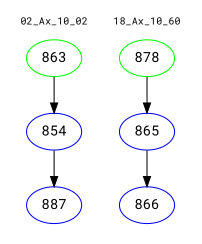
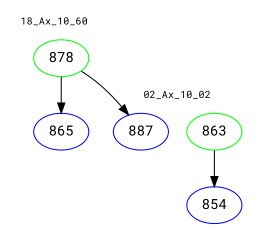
(54, 163) -> (112, 96)
(147, 205) -> none
